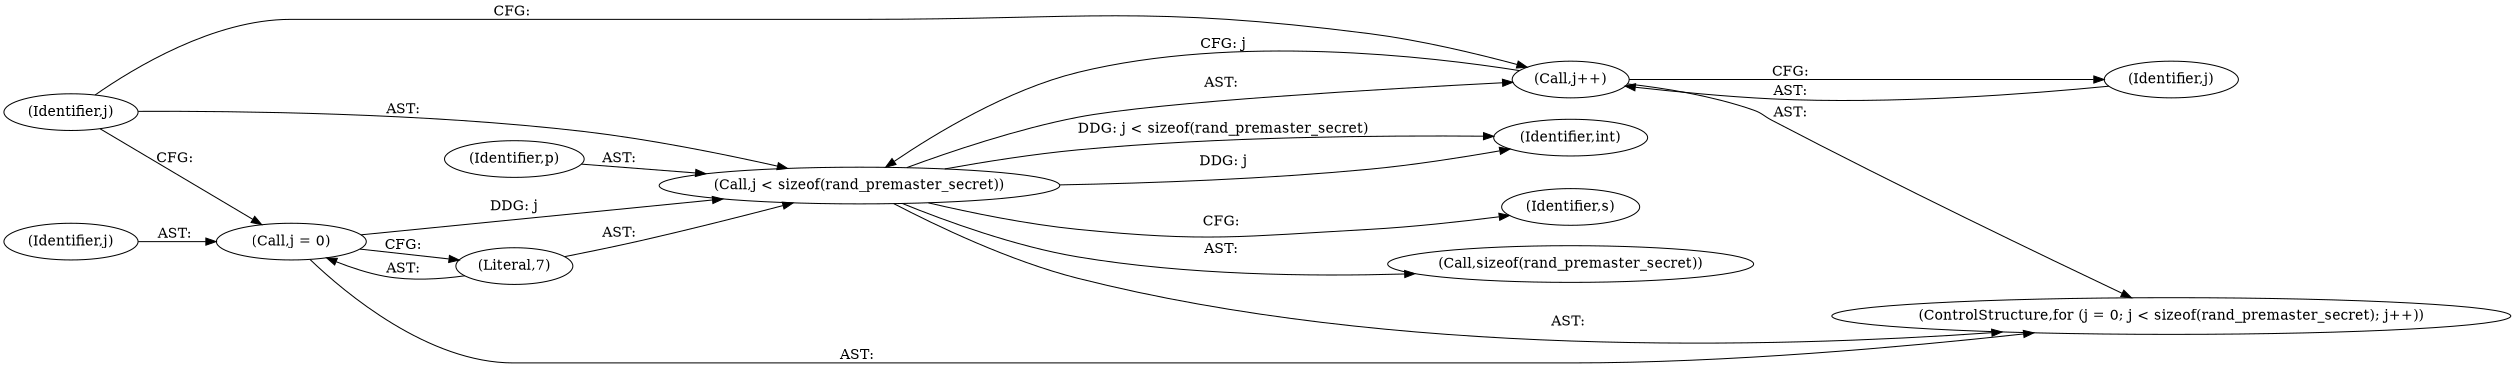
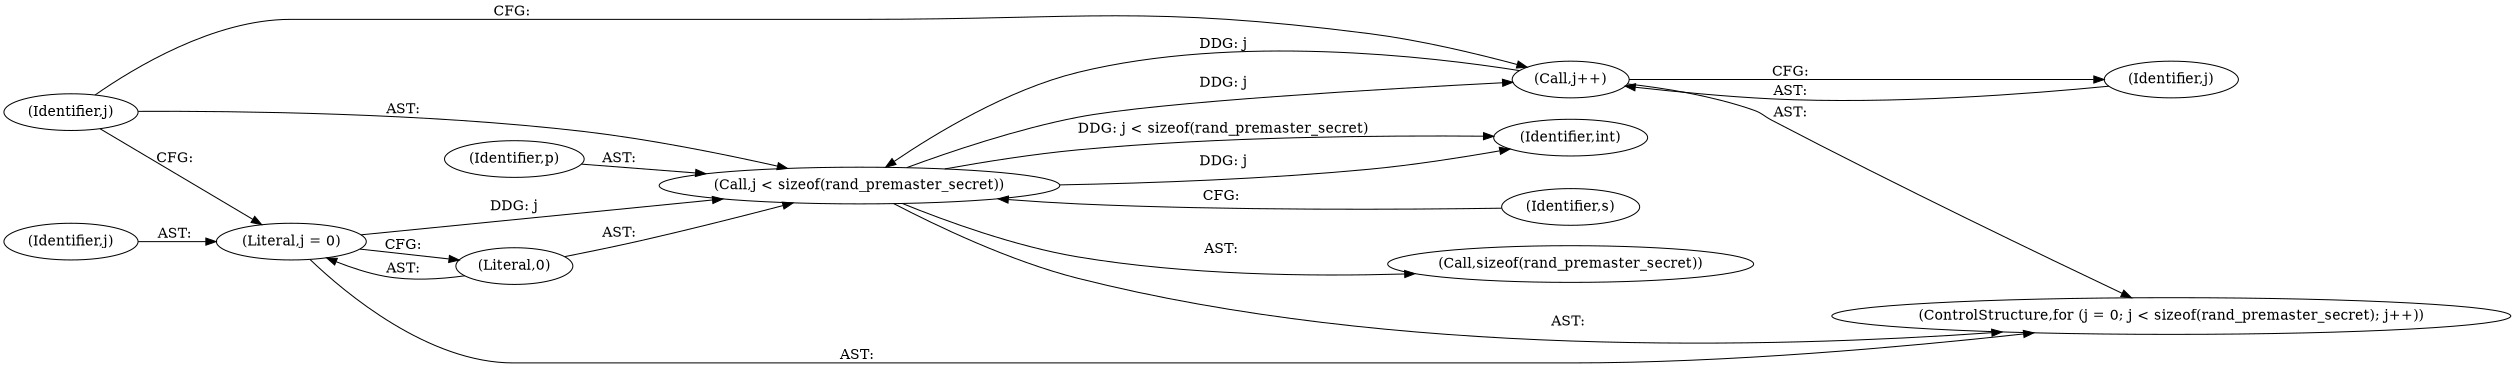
(1224, 44) -> (1224, 44)
(1224, 83) -> (1224, 83)
(1213, 237) -> (1255, 209)
(291, 242) -> (291, 242)
(514, 266) -> (514, 266)
